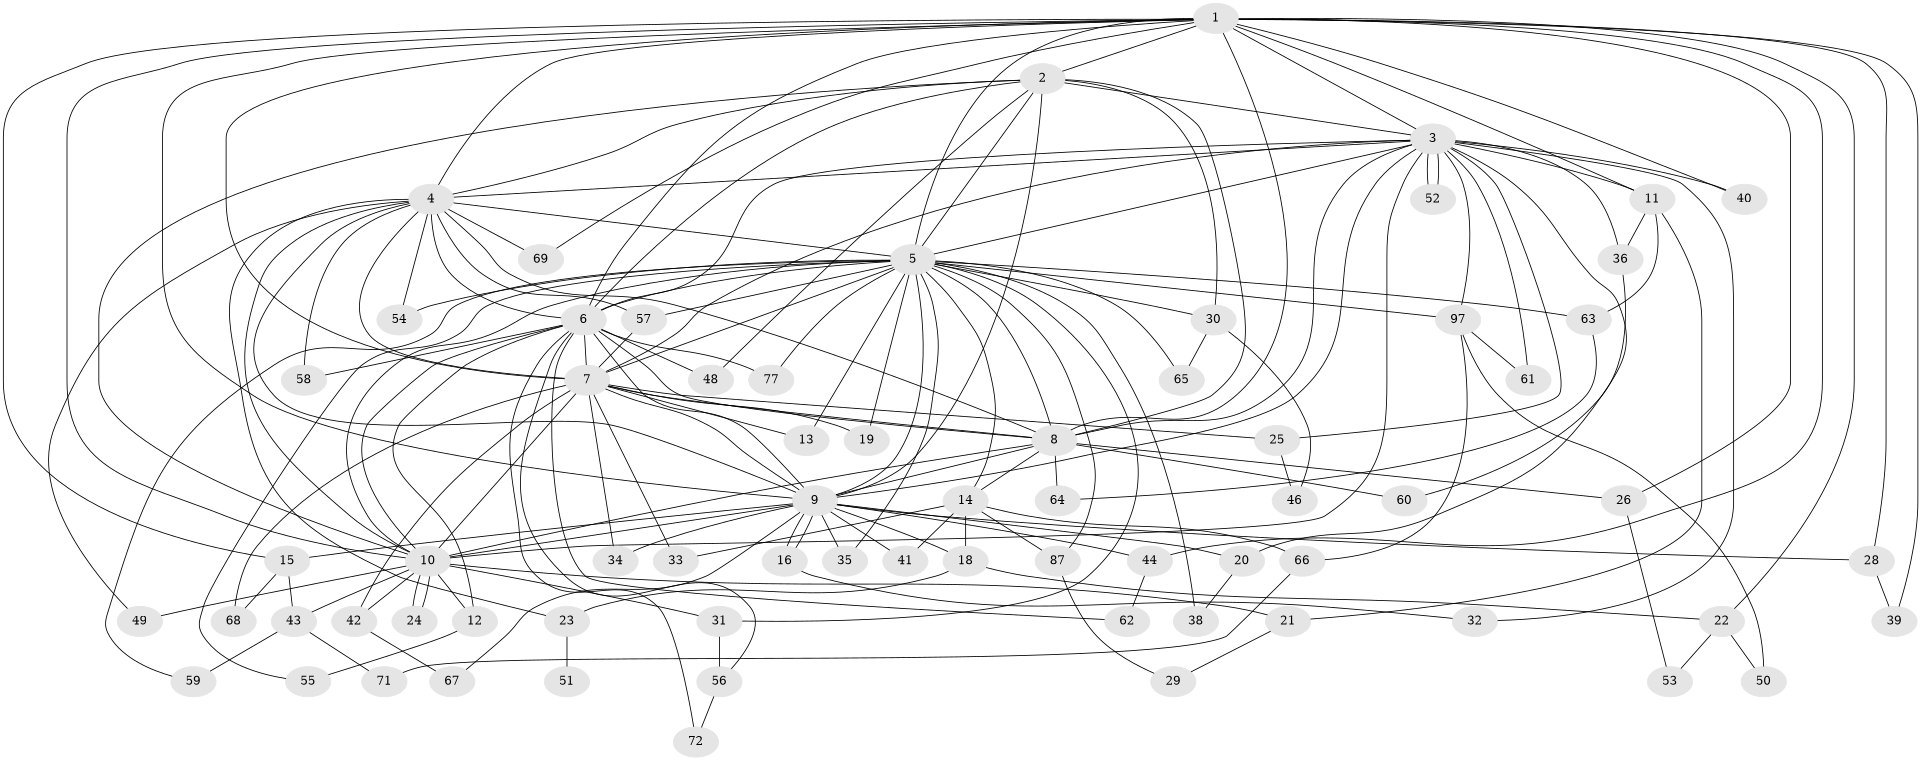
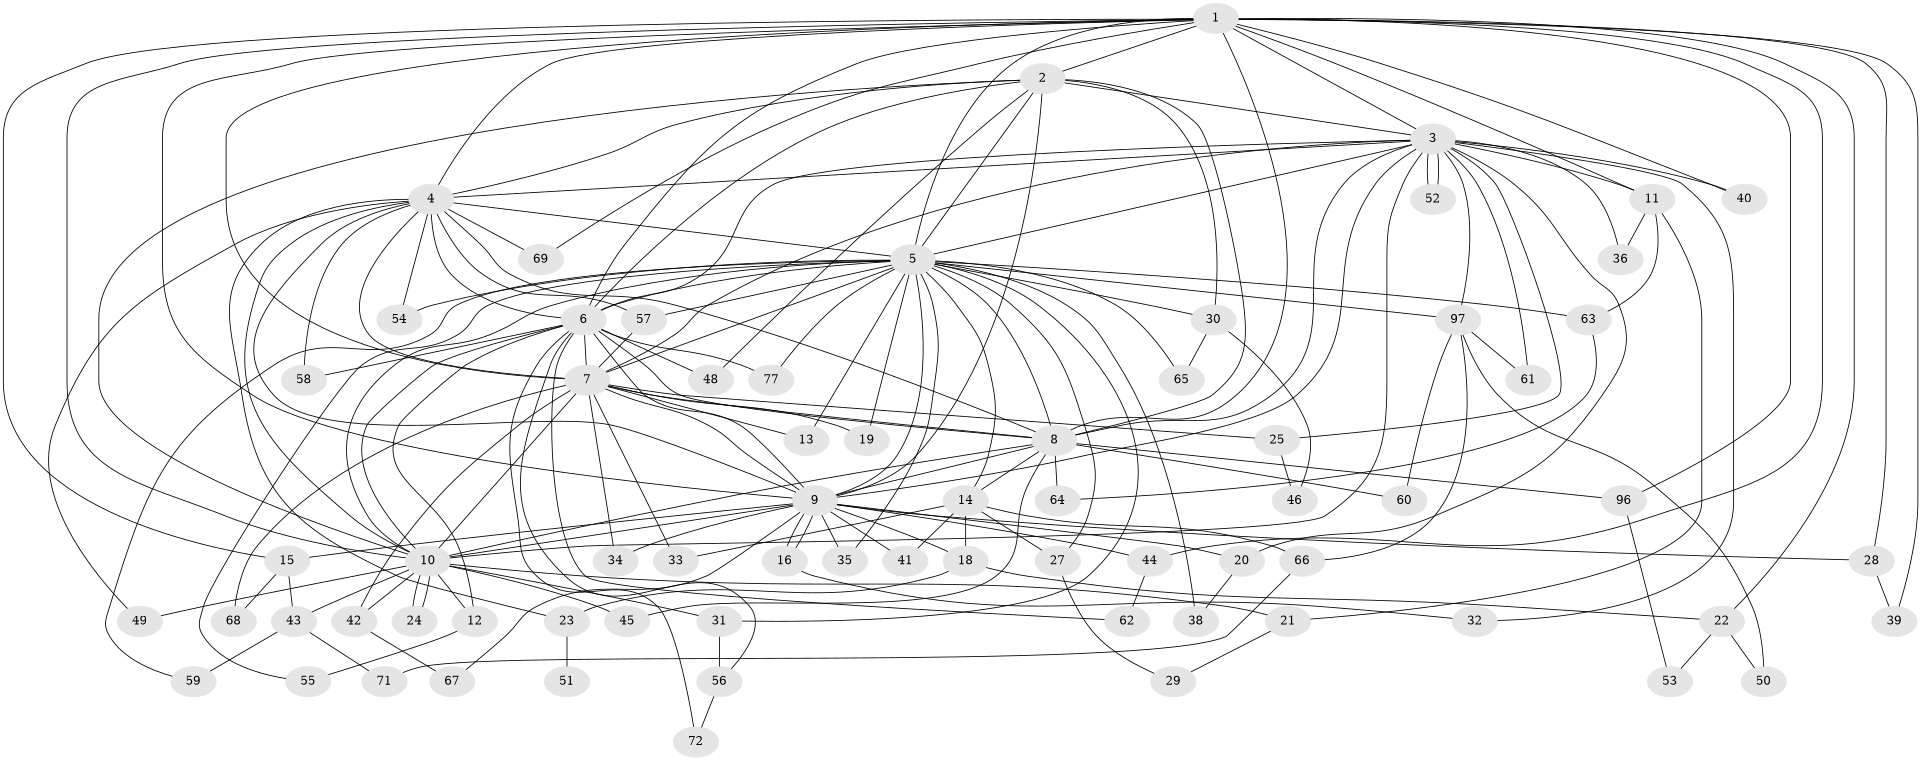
(1573, 423) -> (1426, 409)
(1624, 501) -> (1624, 501)
(1058, 561) -> (1058, 561)
none -> (627, 621)
